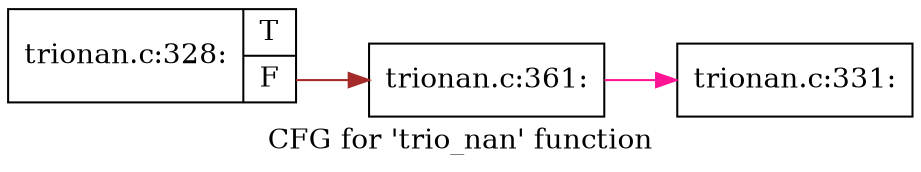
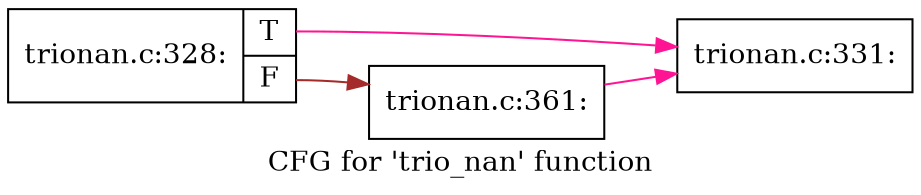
none -> (476, 36)
